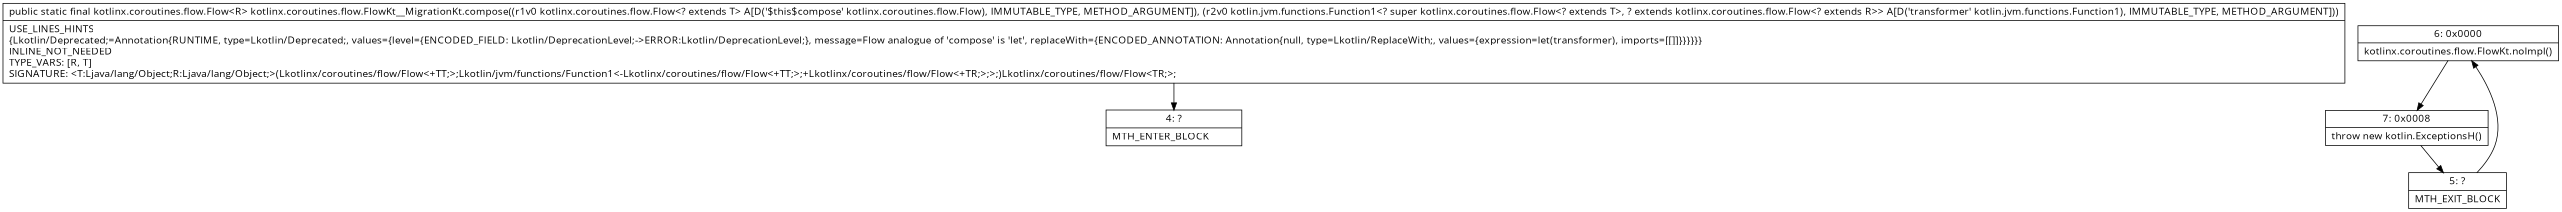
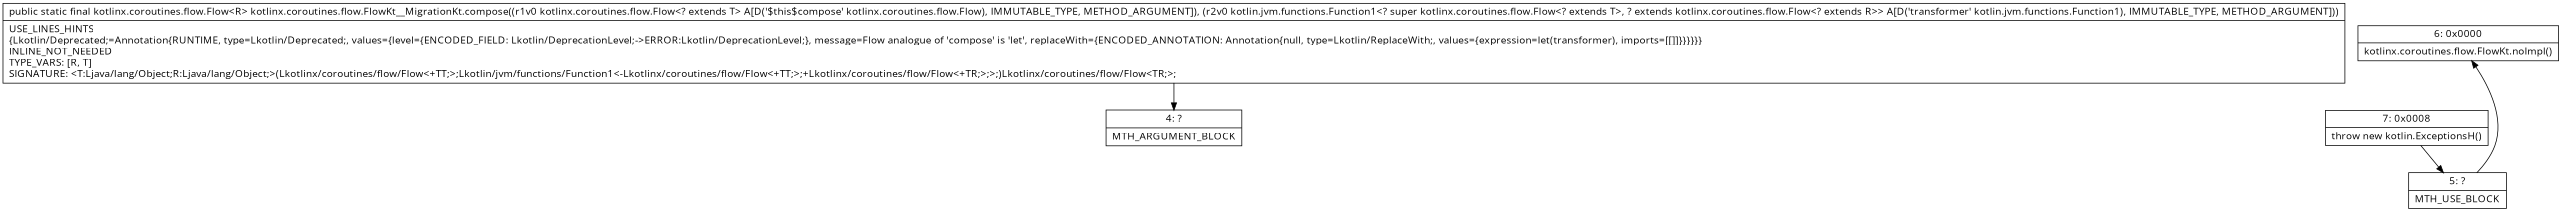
(2435, 82) -> none
(1161, 136) -> (1174, 136)
(2458, 199) -> (2457, 199)
